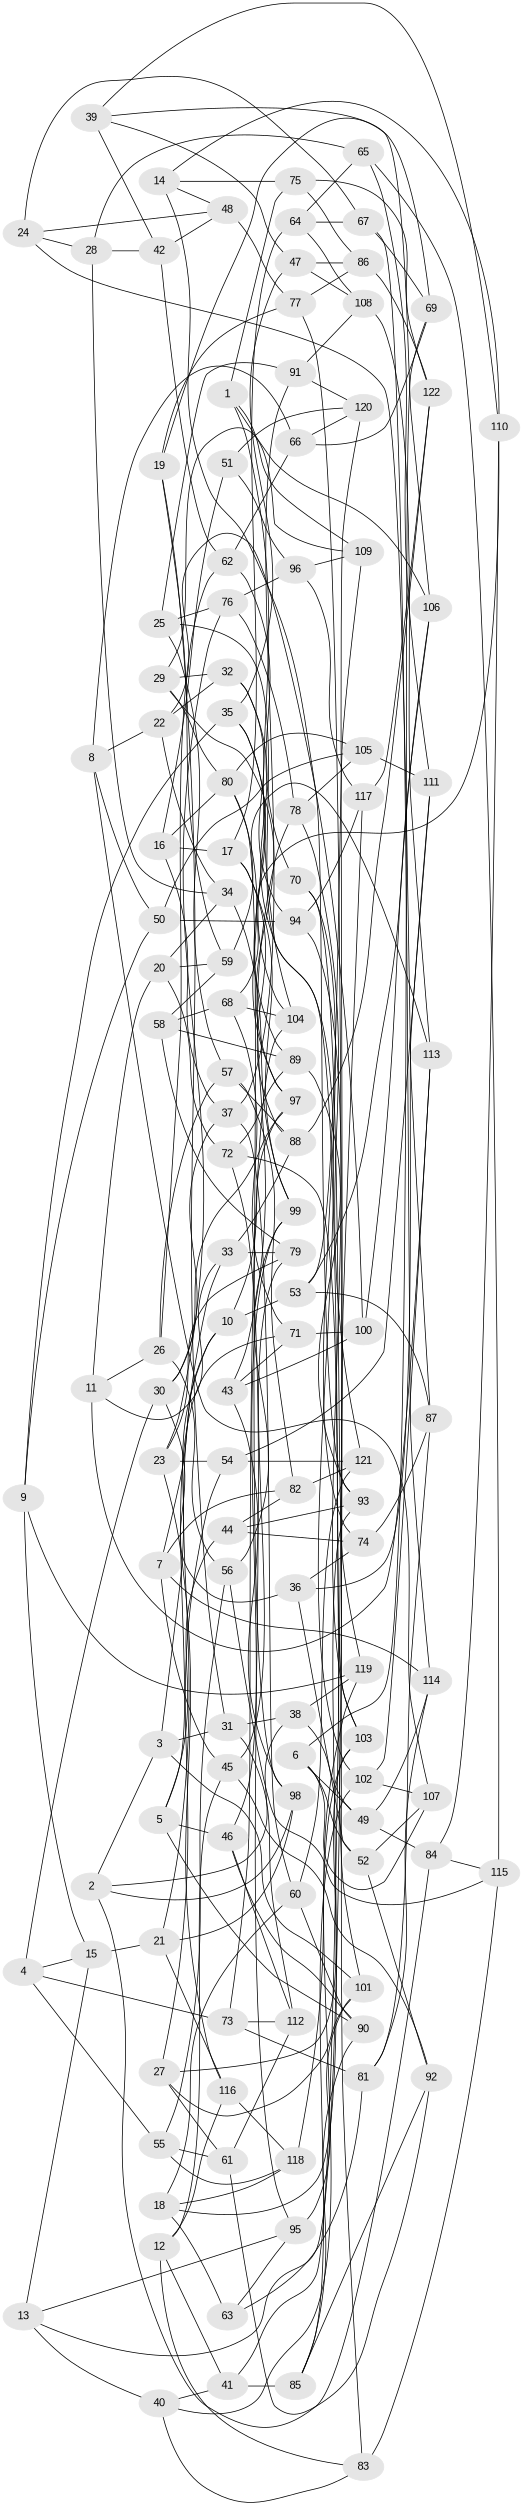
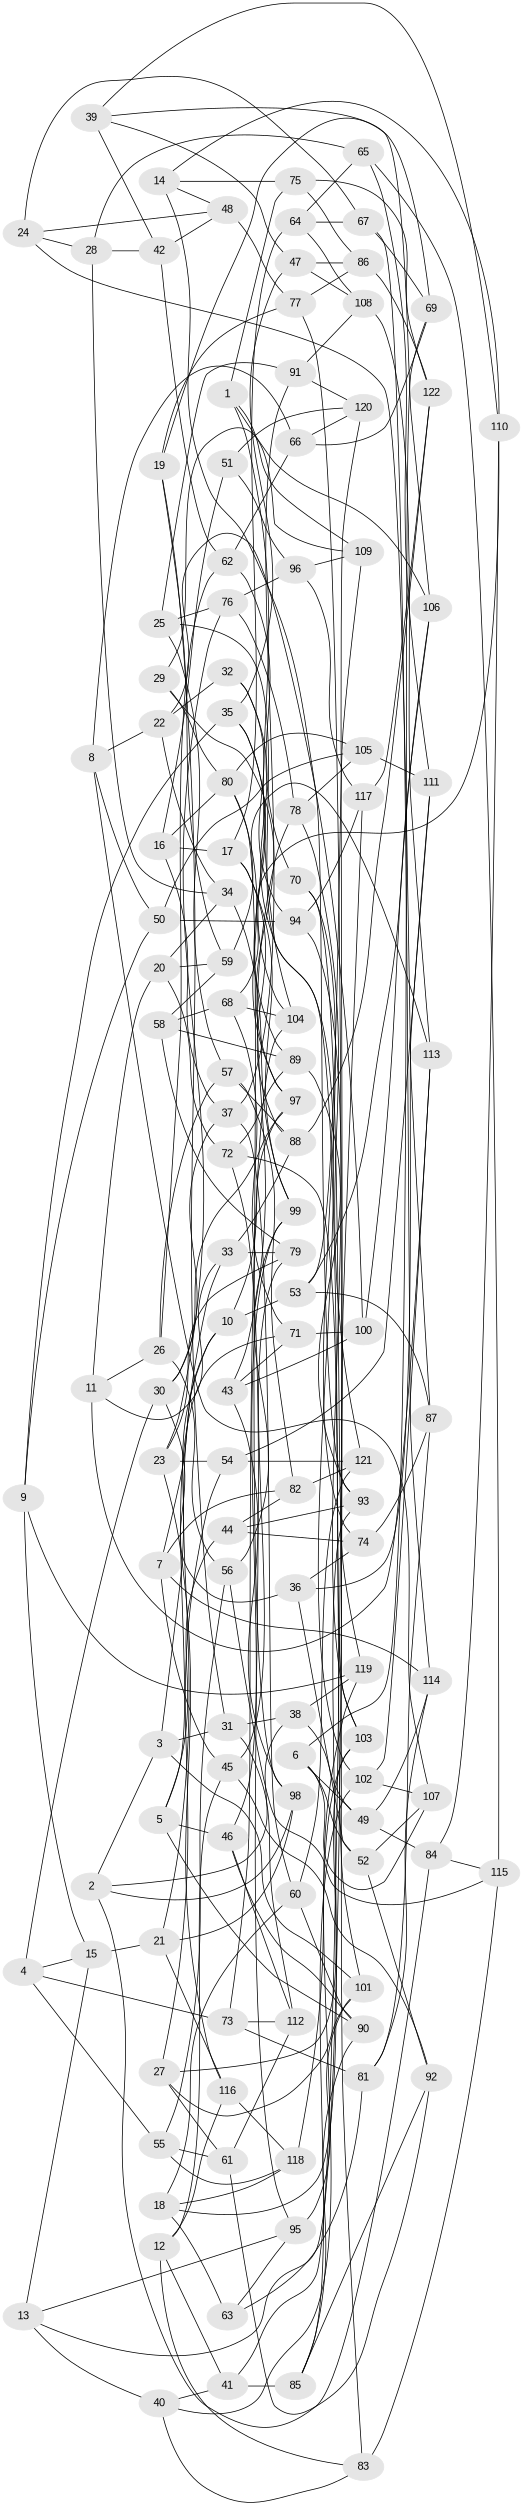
(194, 676) -> none
